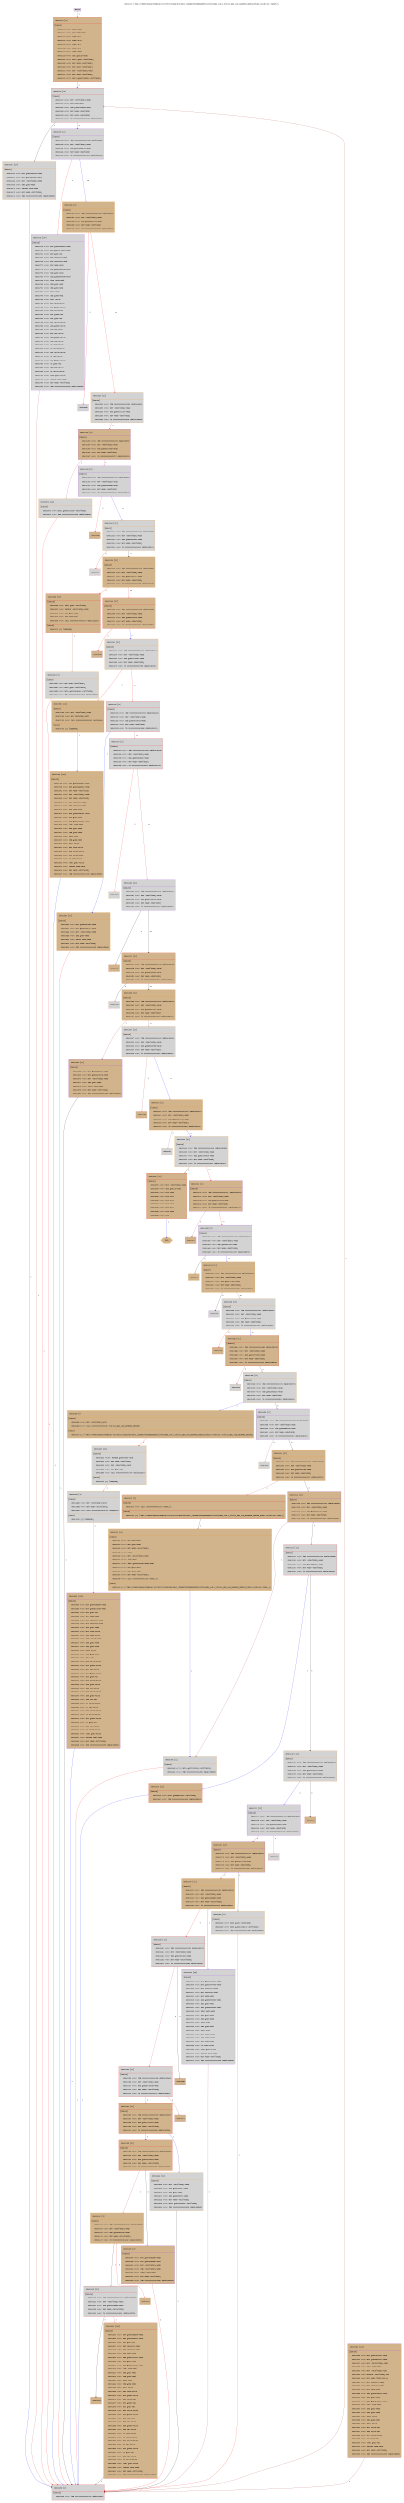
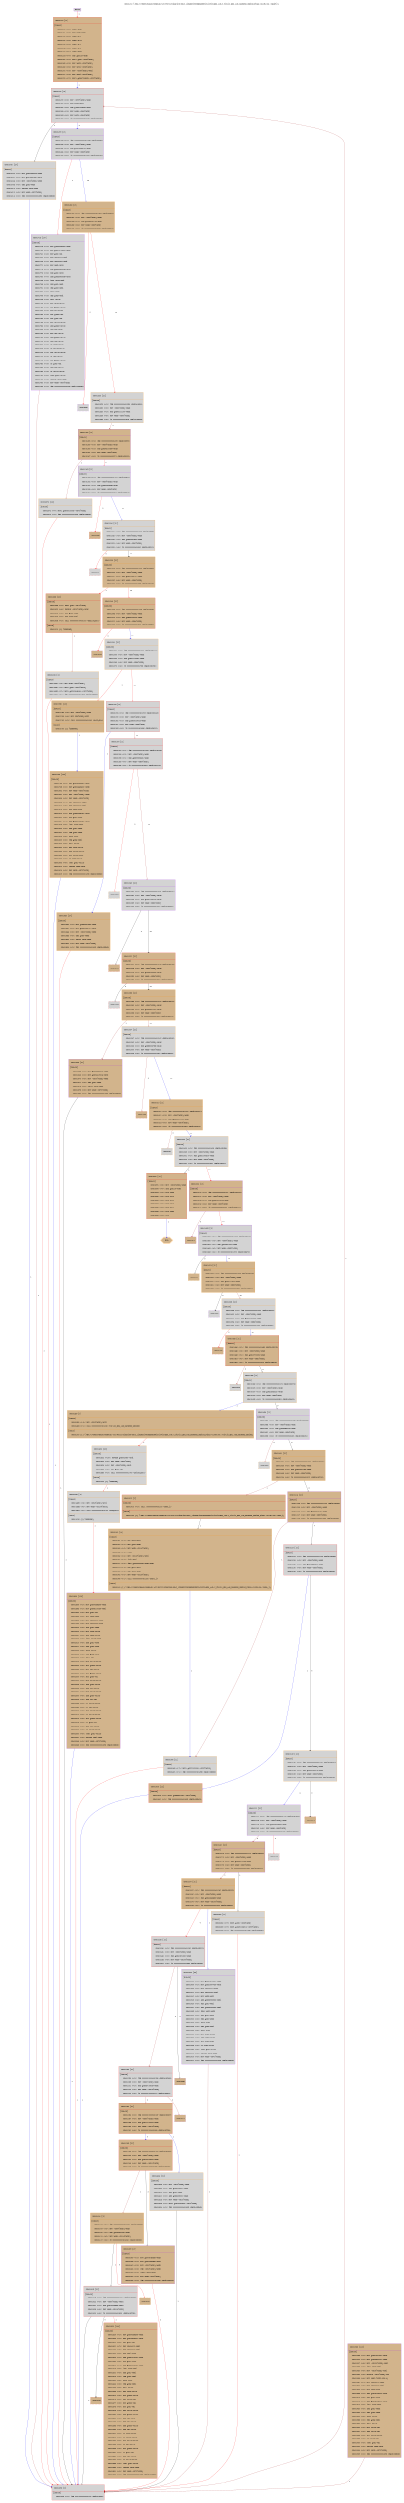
(100, 2481) -> (83, 2399)
